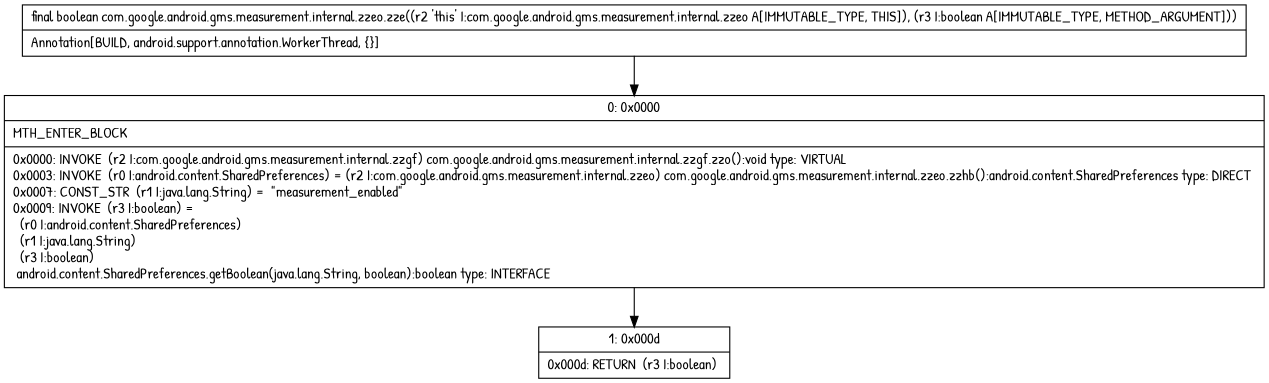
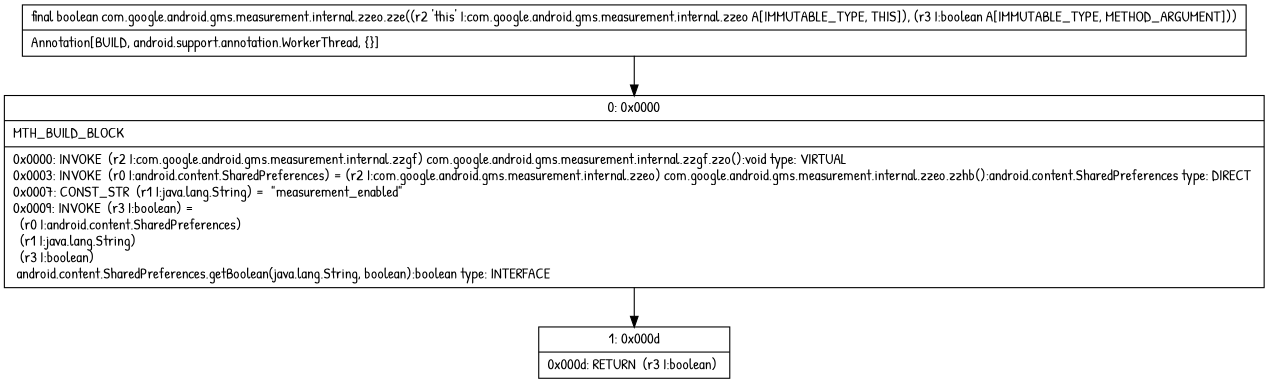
(71, 133) -> (69, 133)
